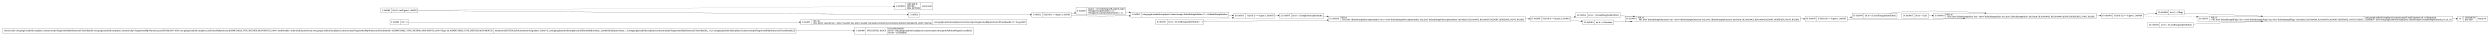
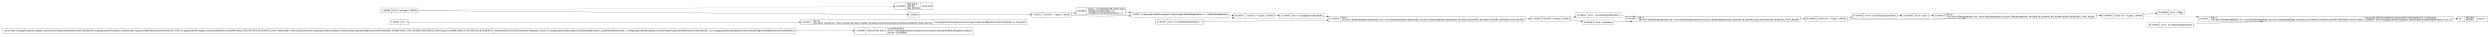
(1937, 11) -> (1899, 16)
(2223, 15) -> none
(2470, 18) -> (2470, 18)
